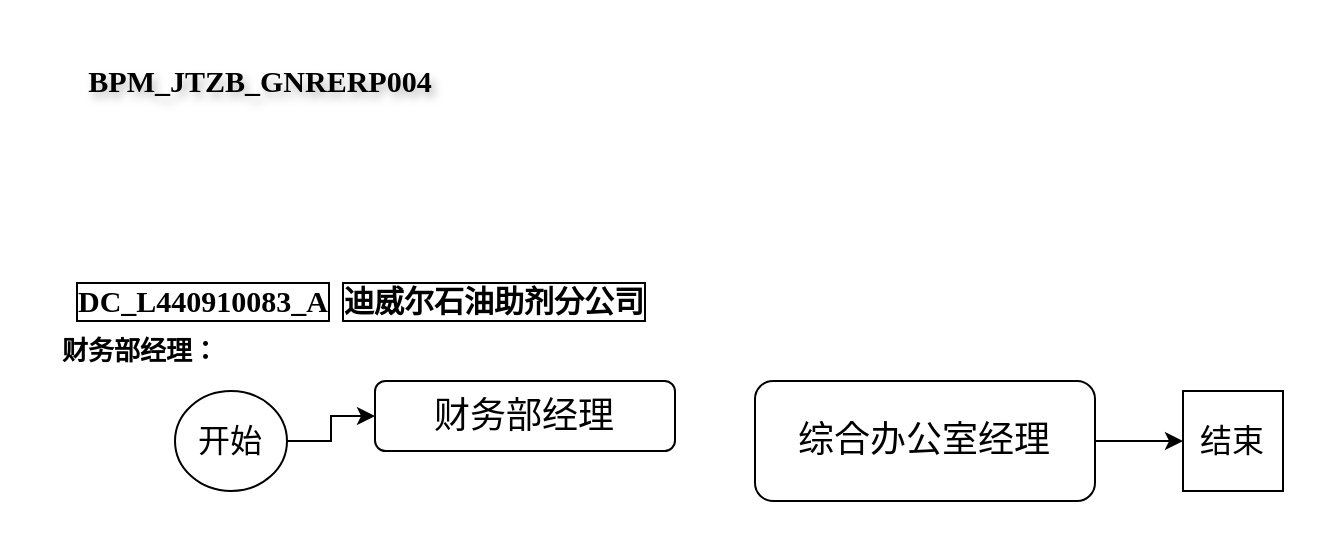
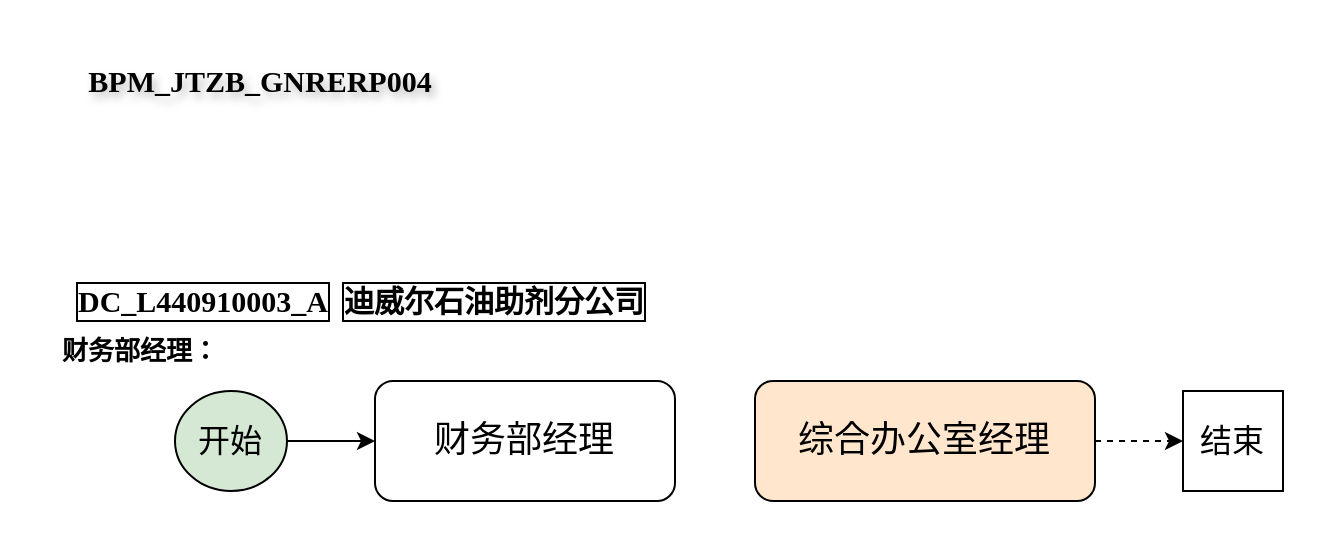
(204, 301) -> (204, 301)
(525, 416) -> (525, 441)
(231, 441) -> (231, 441)
(925, 441) -> (925, 441)
(1132, 441) -> (1132, 441)
